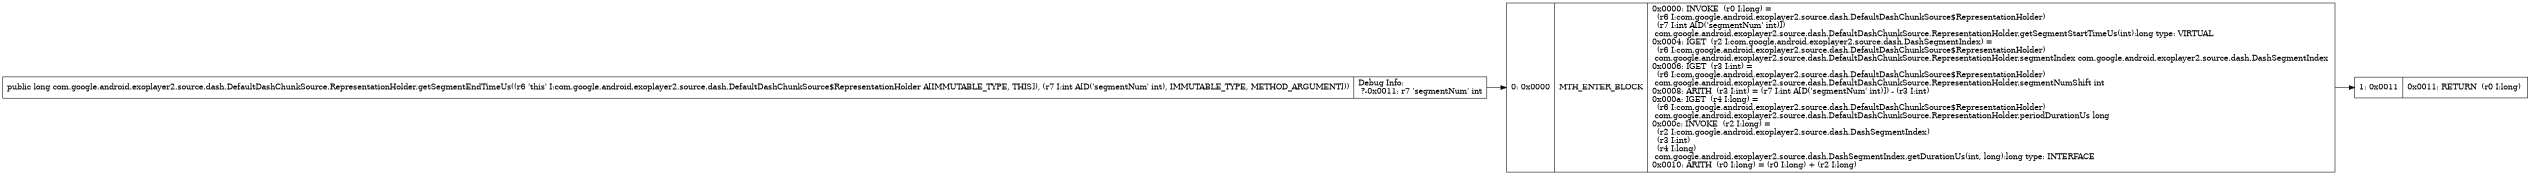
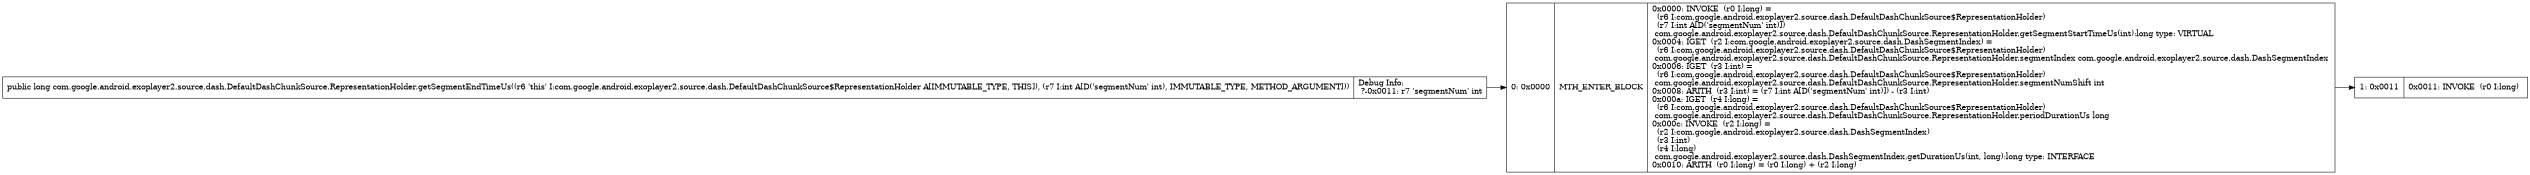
(2465, 87) -> (2465, 87)
